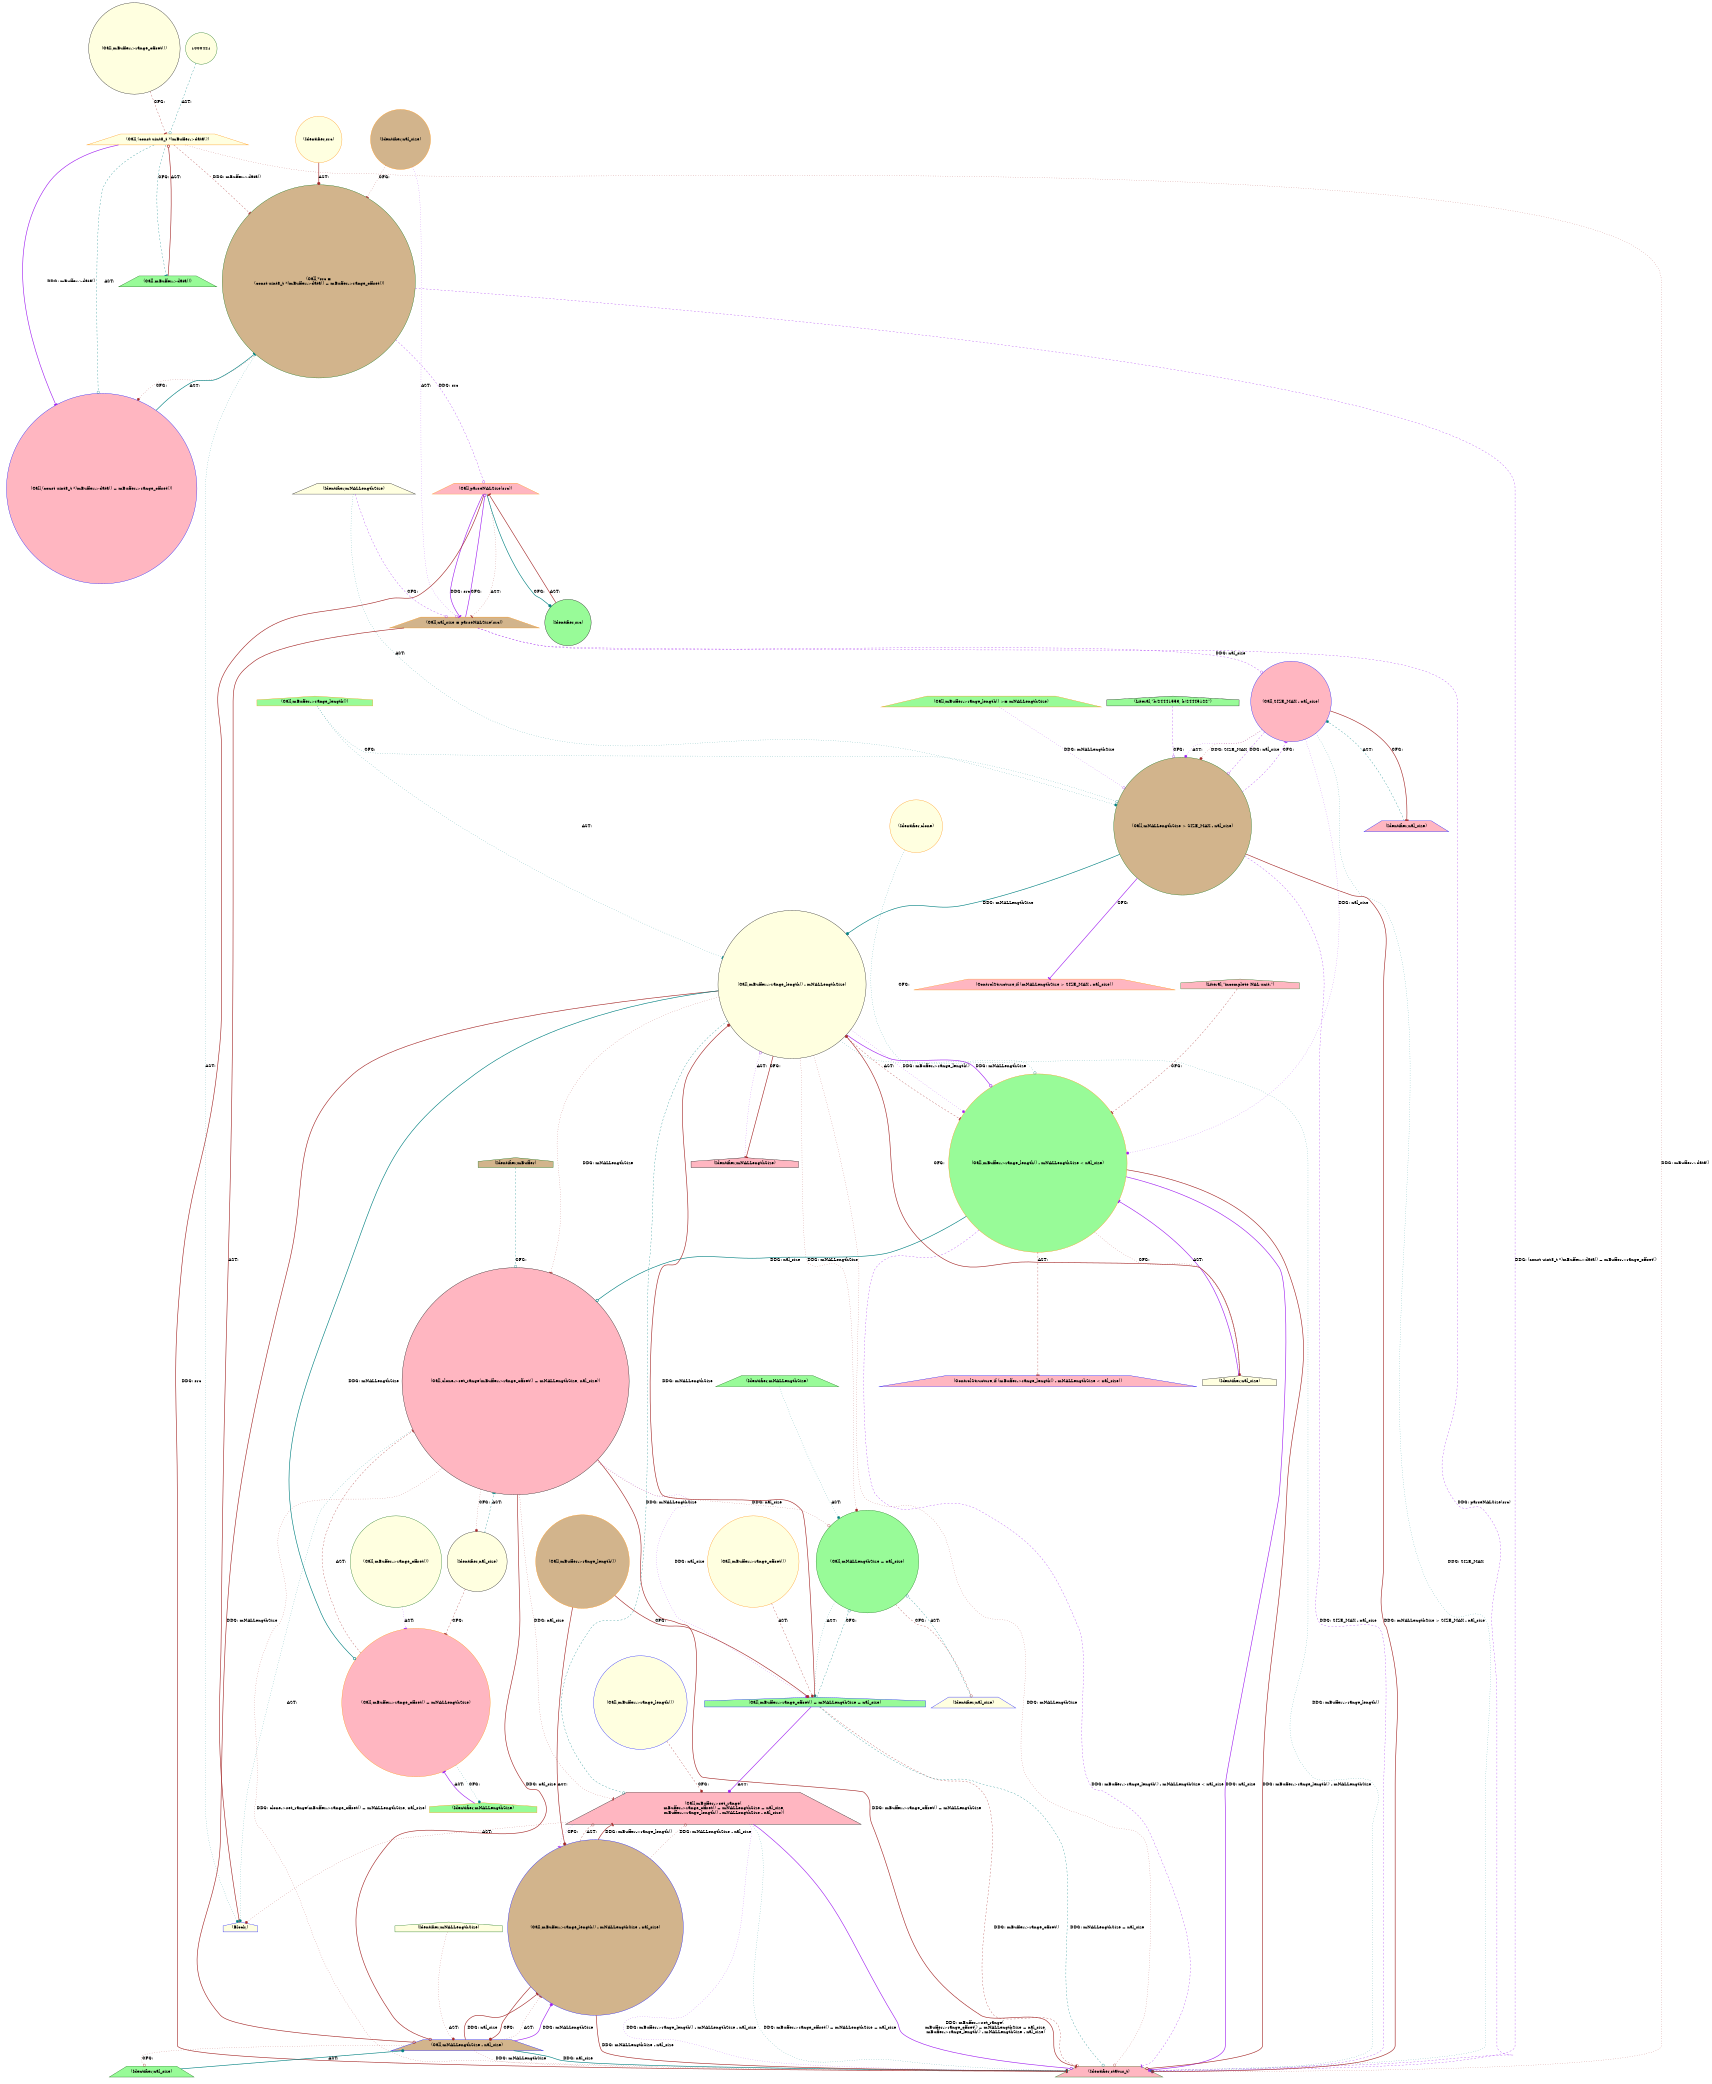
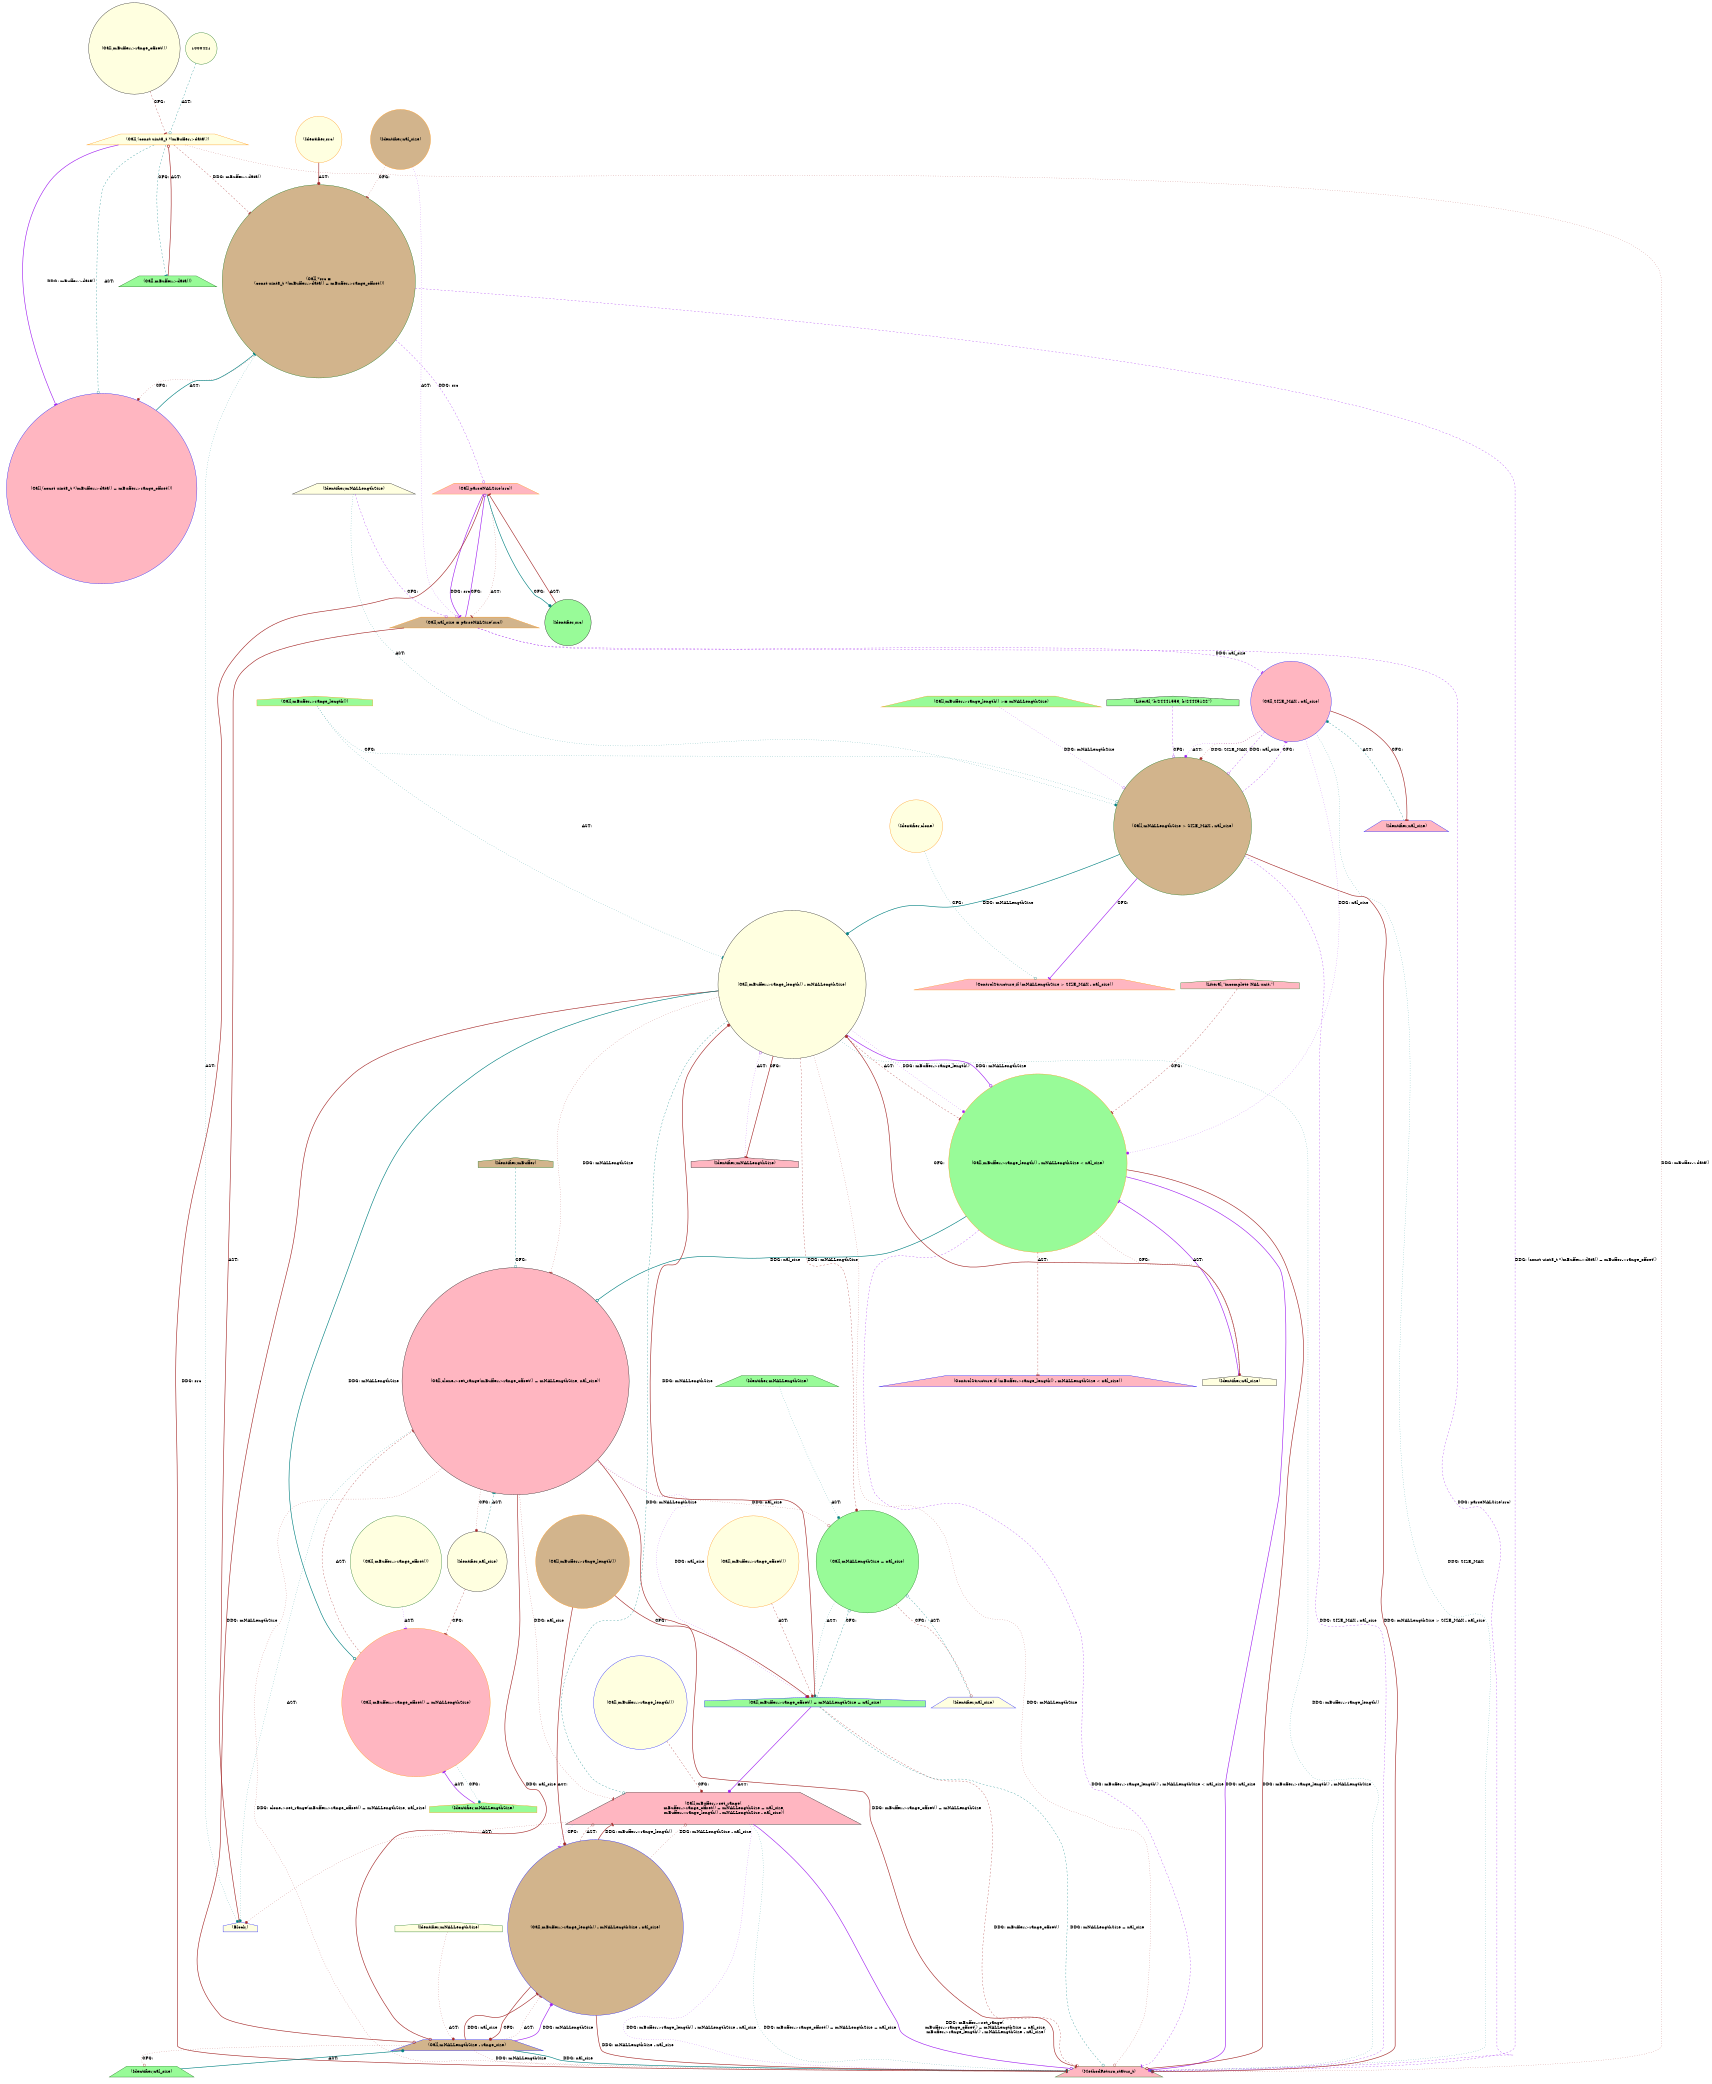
(909, 648) -> (909, 648)
(879, 1024) -> (968, 924)
(842, 1268) -> (842, 1268)
(467, 2045) -> (467, 2045)
(1109, 2072) -> (1109, 2072)
